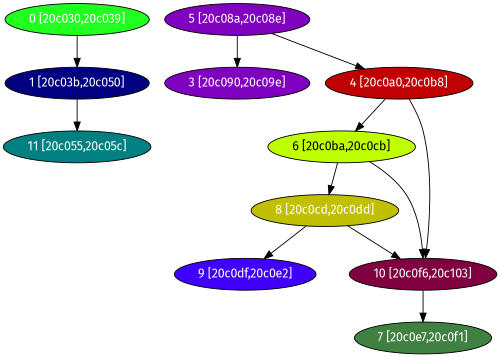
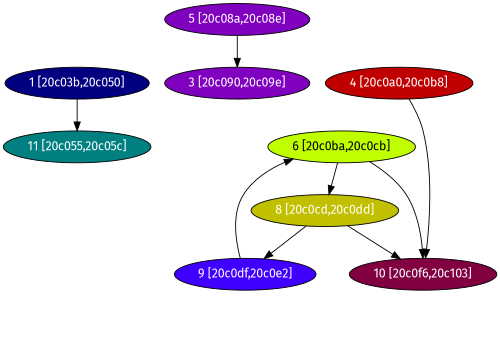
(77, 19) -> none
(314, 50) -> none
(373, 112) -> (241, 200)
(423, 338) -> none
